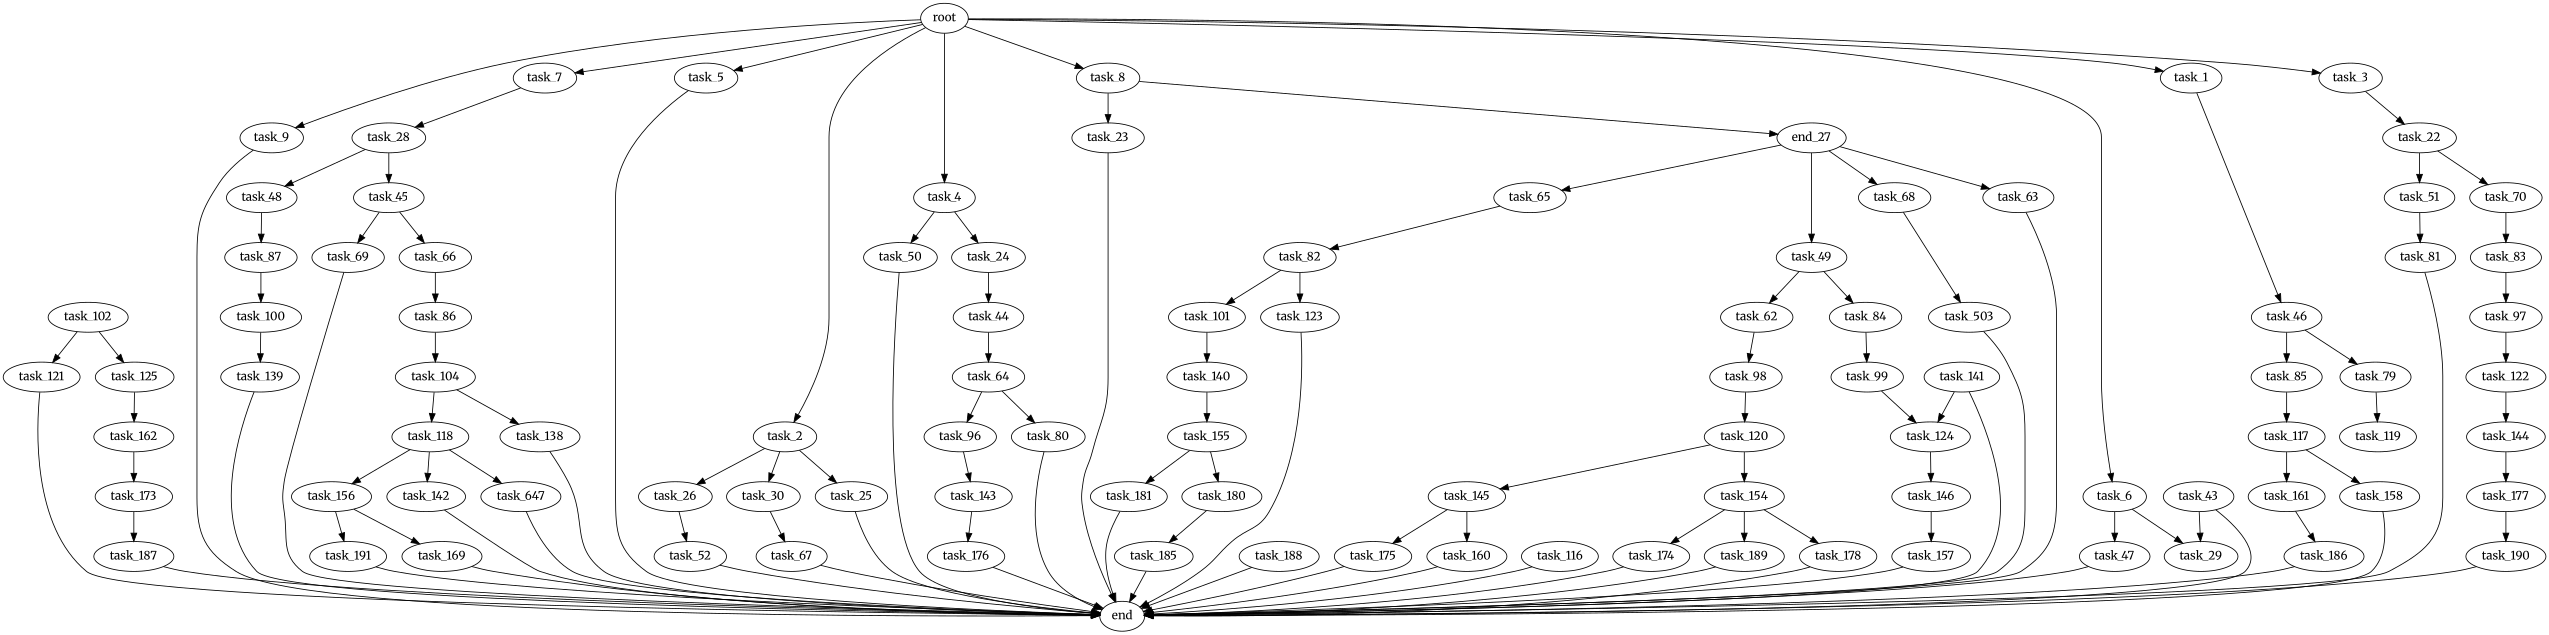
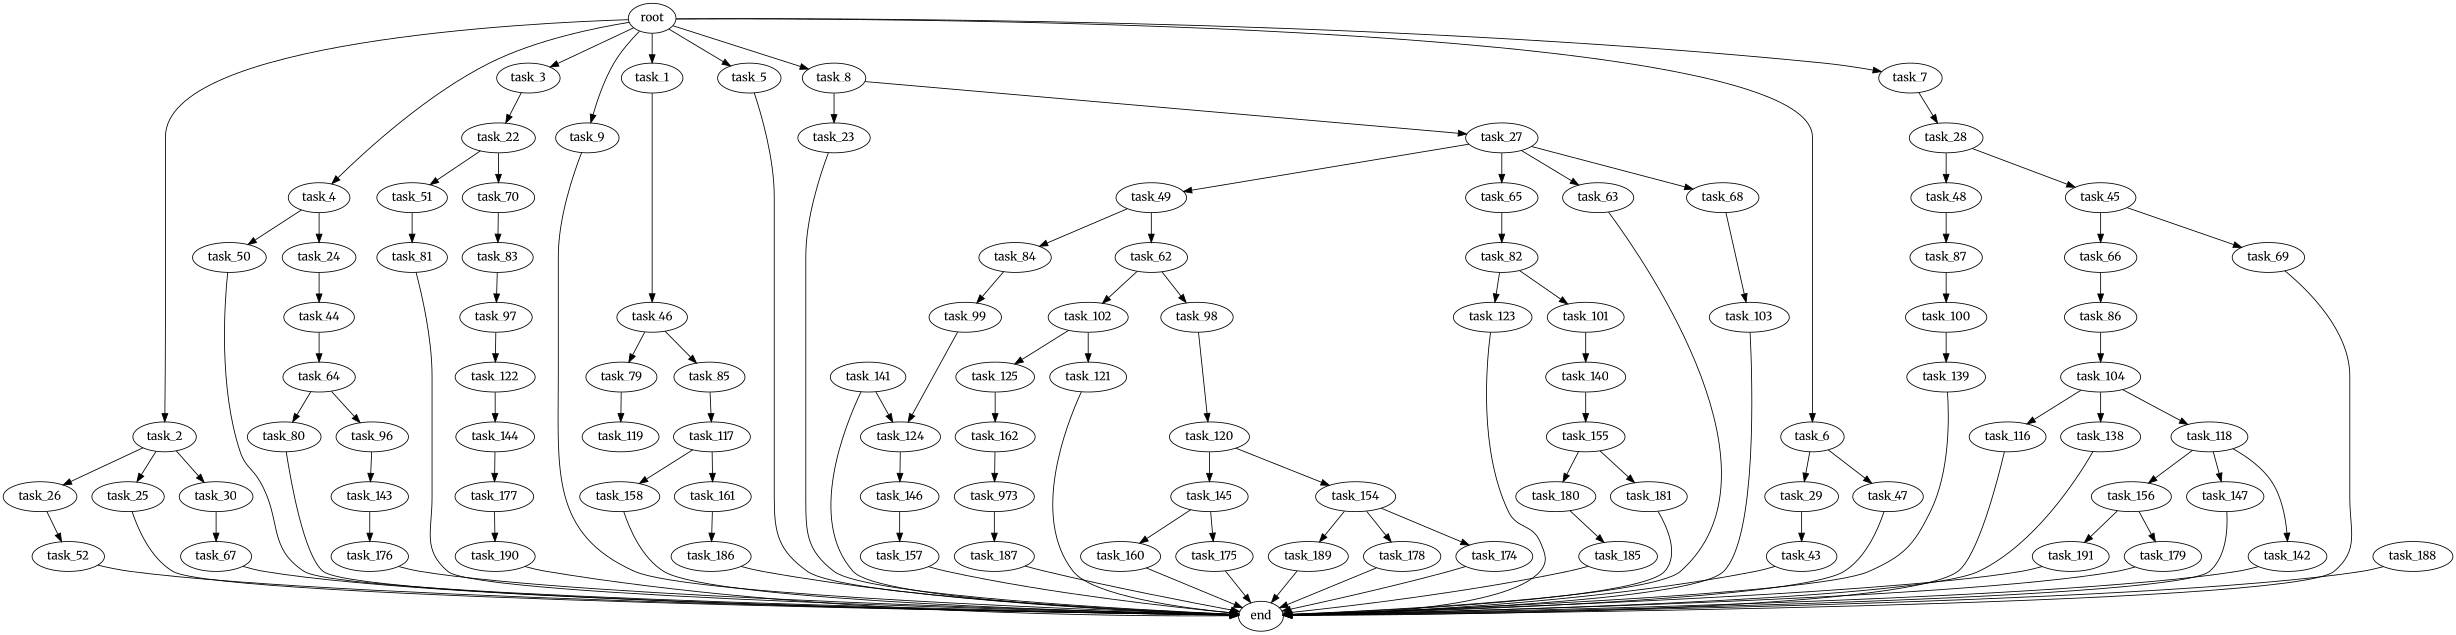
(1812, 138) -> (1502, 138)
none -> (1123, 285)
(1969, 317) -> (1749, 317)
none -> (2058, 405)
(134, 497) -> (994, 497)
(521, 497) -> (2225, 497)
(2200, 522) -> (1802, 522)
(442, 556) -> (2163, 556)
